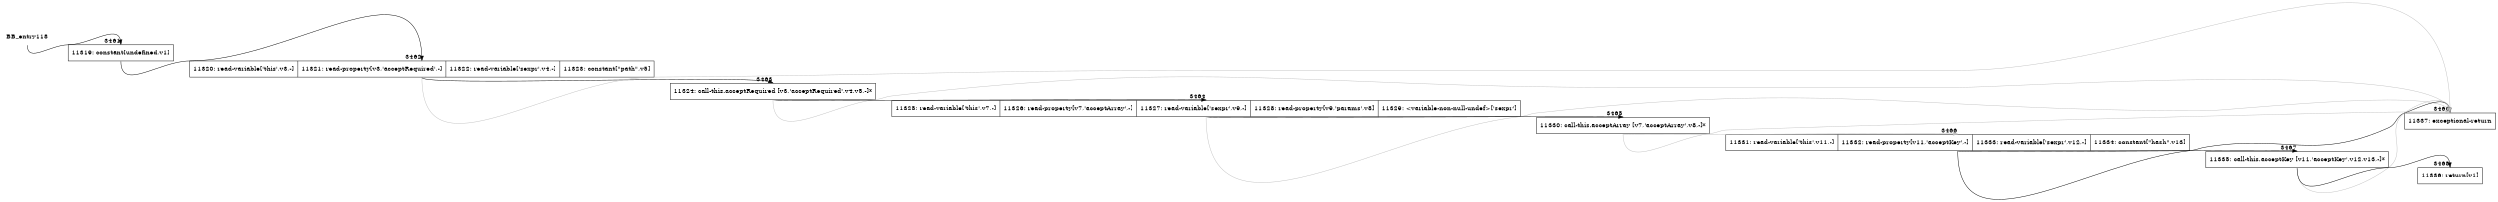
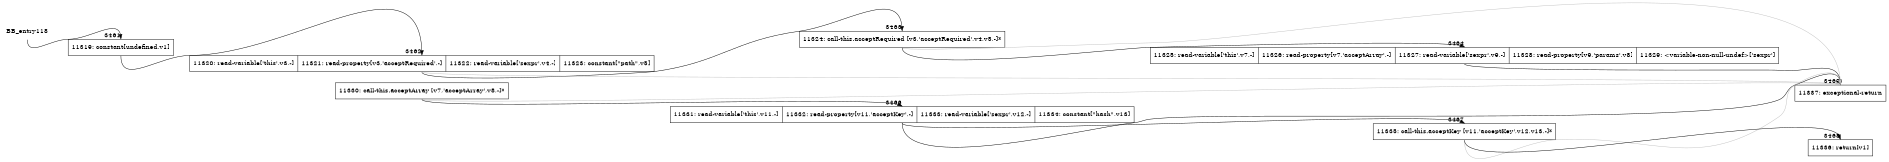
(1802, 98) -> (1655, 70)
(1412, 117) -> none
(1788, 134) -> (660, 103)
